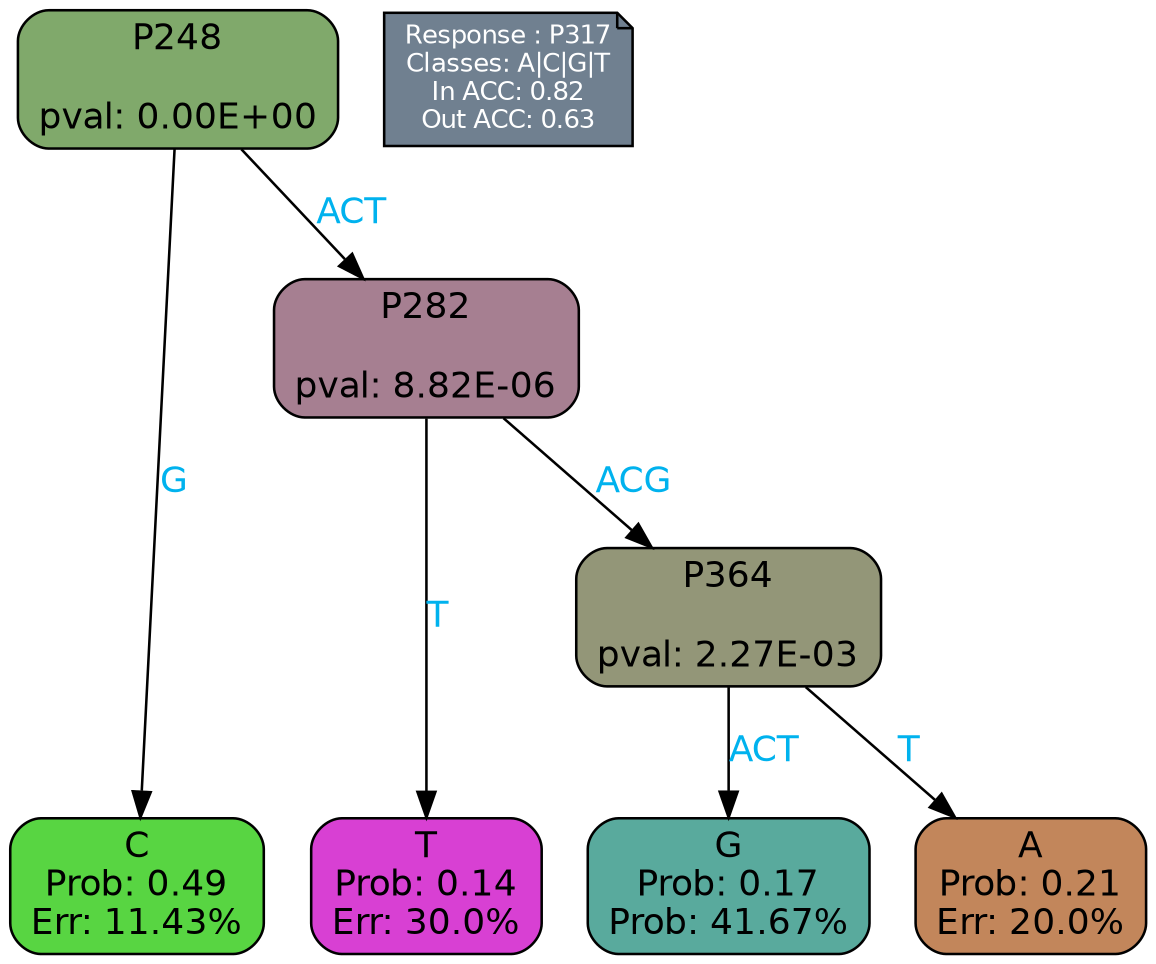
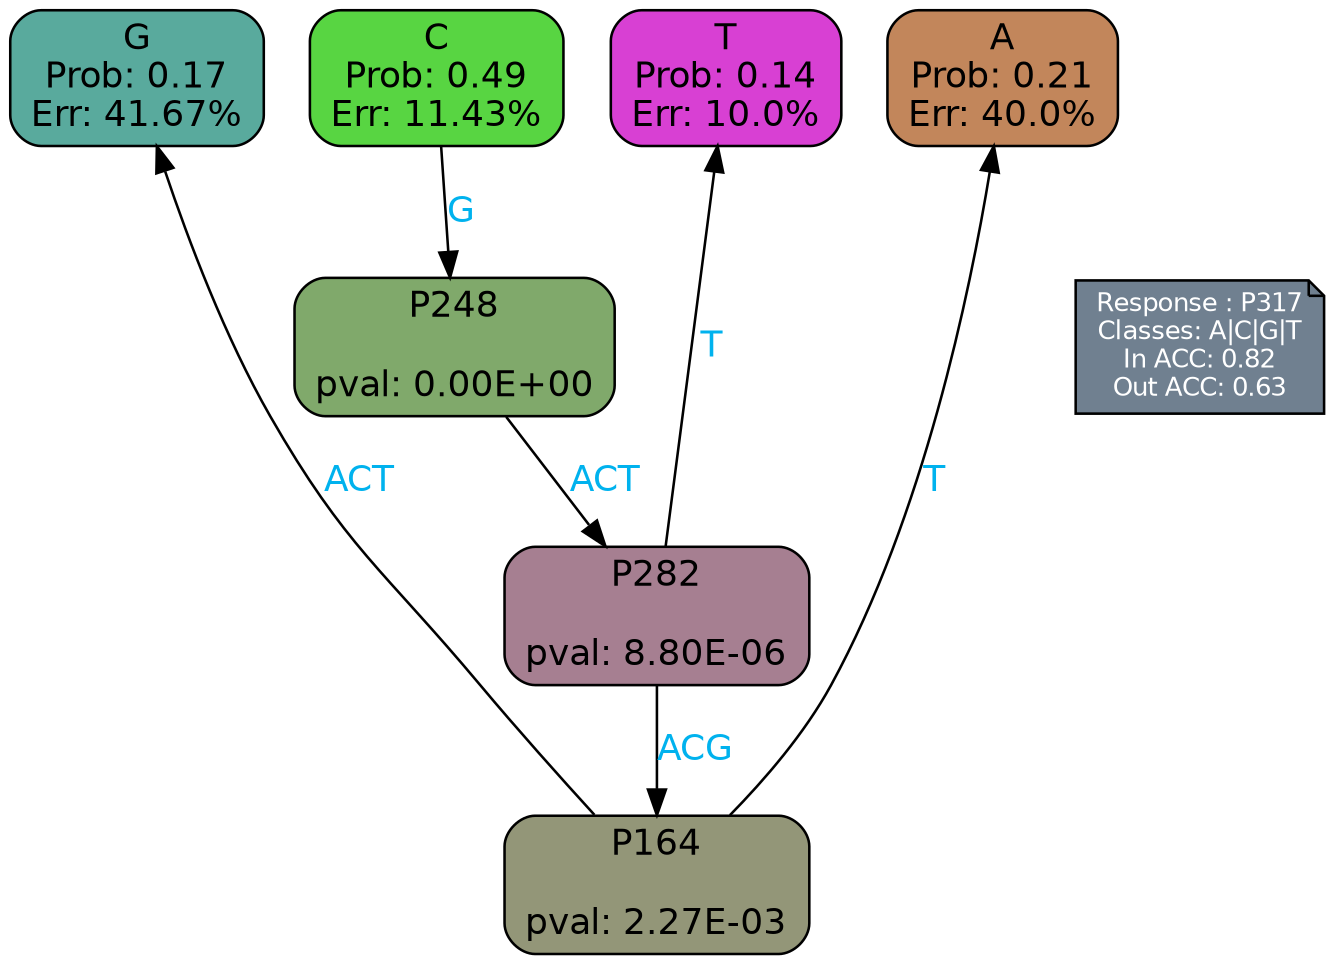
(426, 348) -> (657, 616)
(158, 470) -> (445, 199)
(729, 617) -> (657, 885)
(426, 886) -> (726, 78)
(729, 886) -> (137, 78)
(1031, 886) -> (1003, 78)
